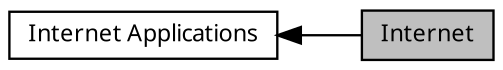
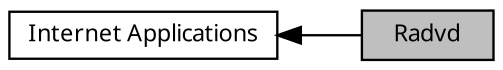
(428, 35) -> (428, 35)
